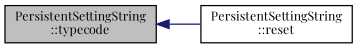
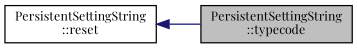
(185, 24) -> (185, 24)
